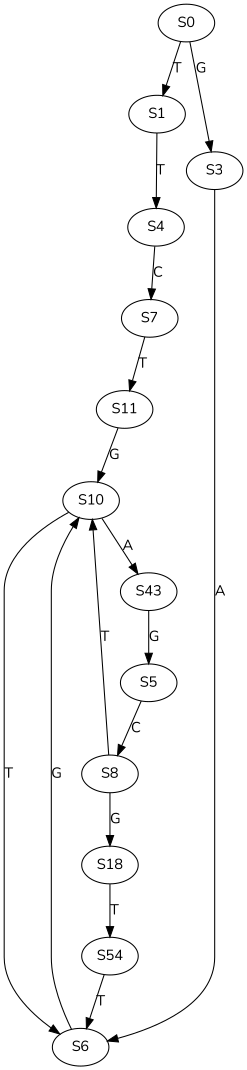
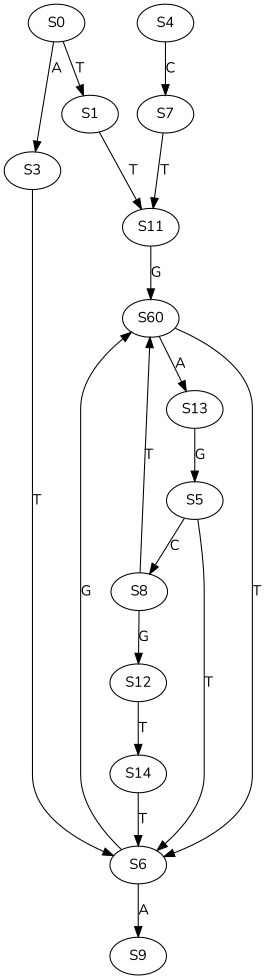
(202, 69) -> (57, 69)
(157, 165) -> (118, 166)
(91, 501) -> (151, 318)
(149, 592) -> (195, 409)
(220, 592) -> (37, 501)
none -> (204, 688)
(110, 865) -> (138, 683)
(110, 956) -> (138, 774)
none -> (138, 956)
